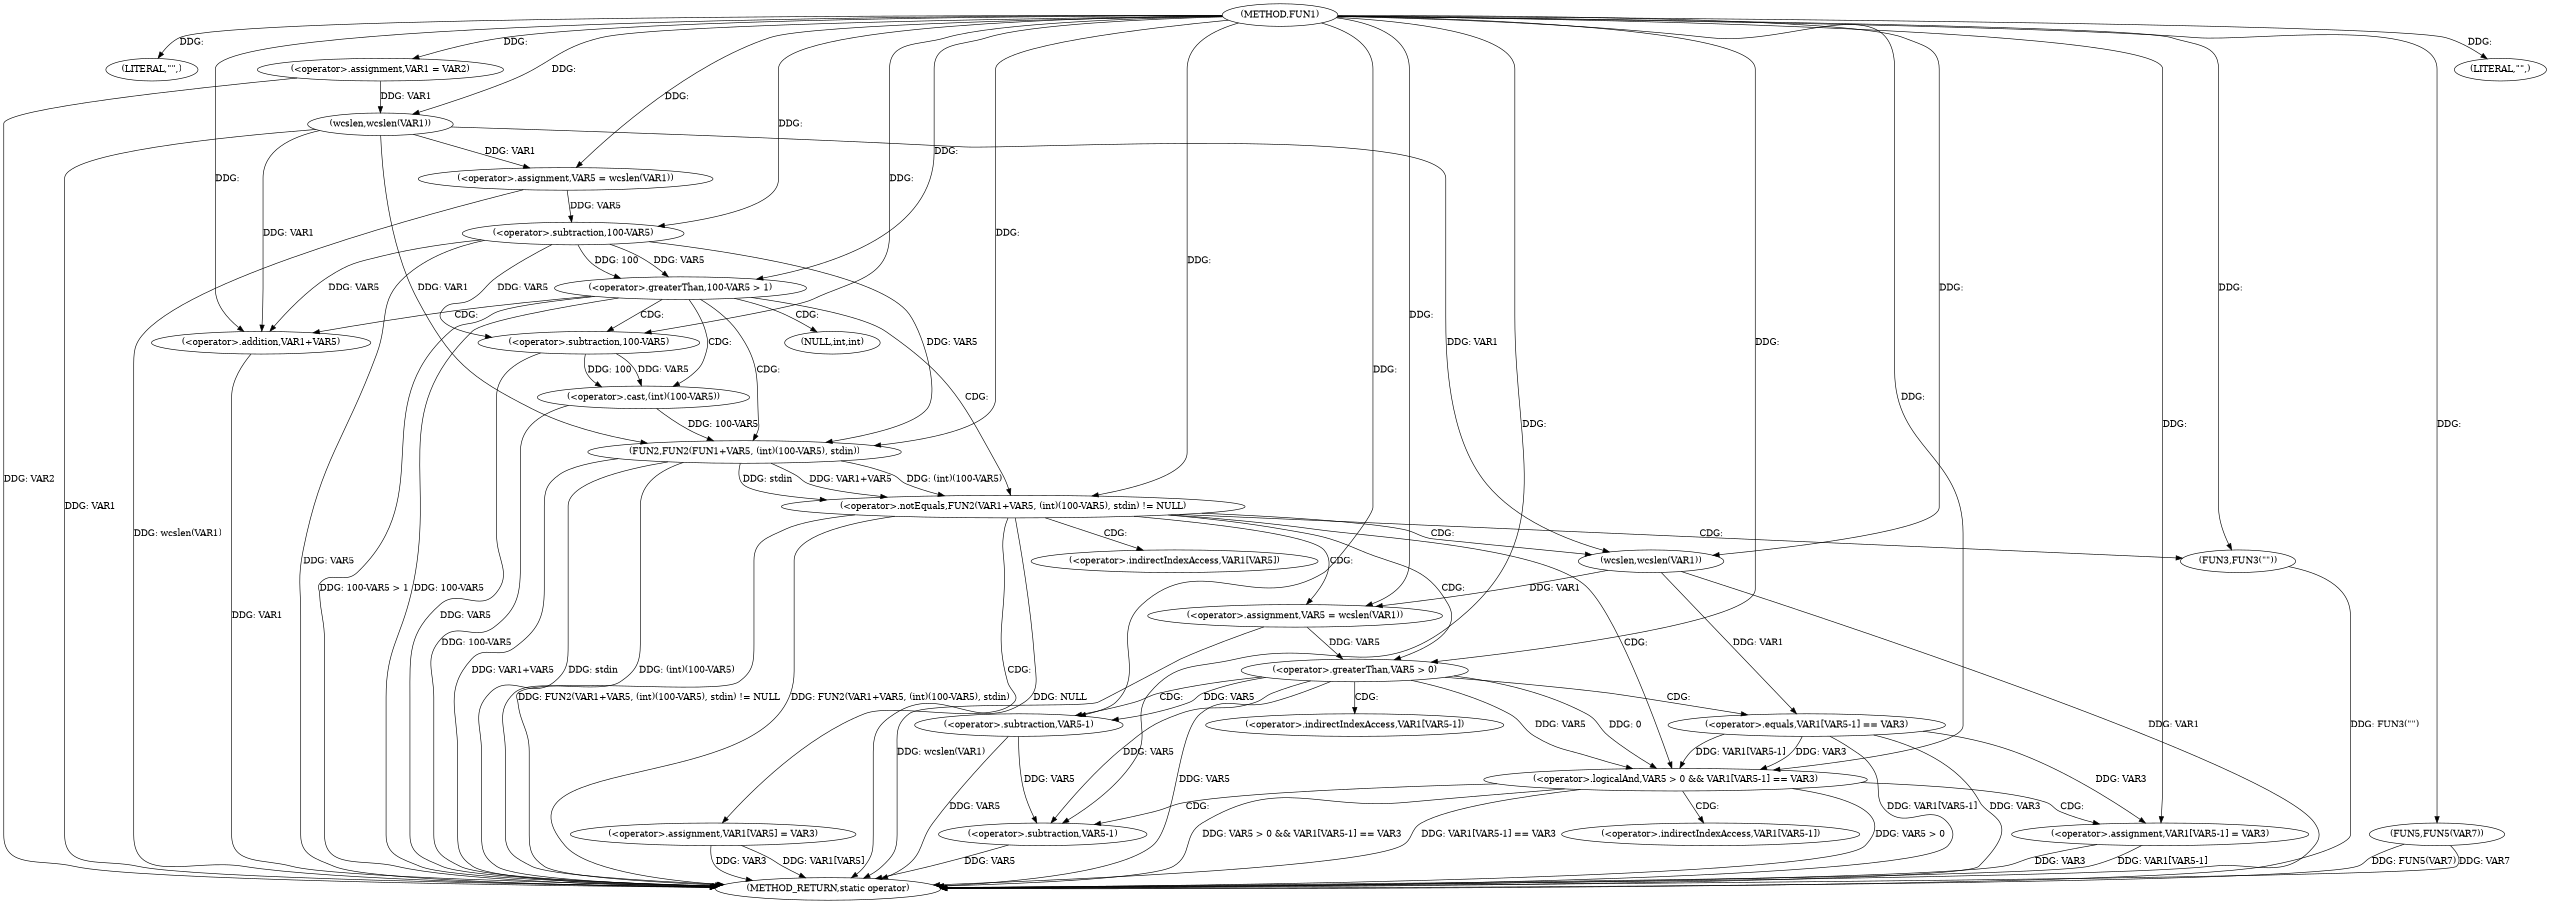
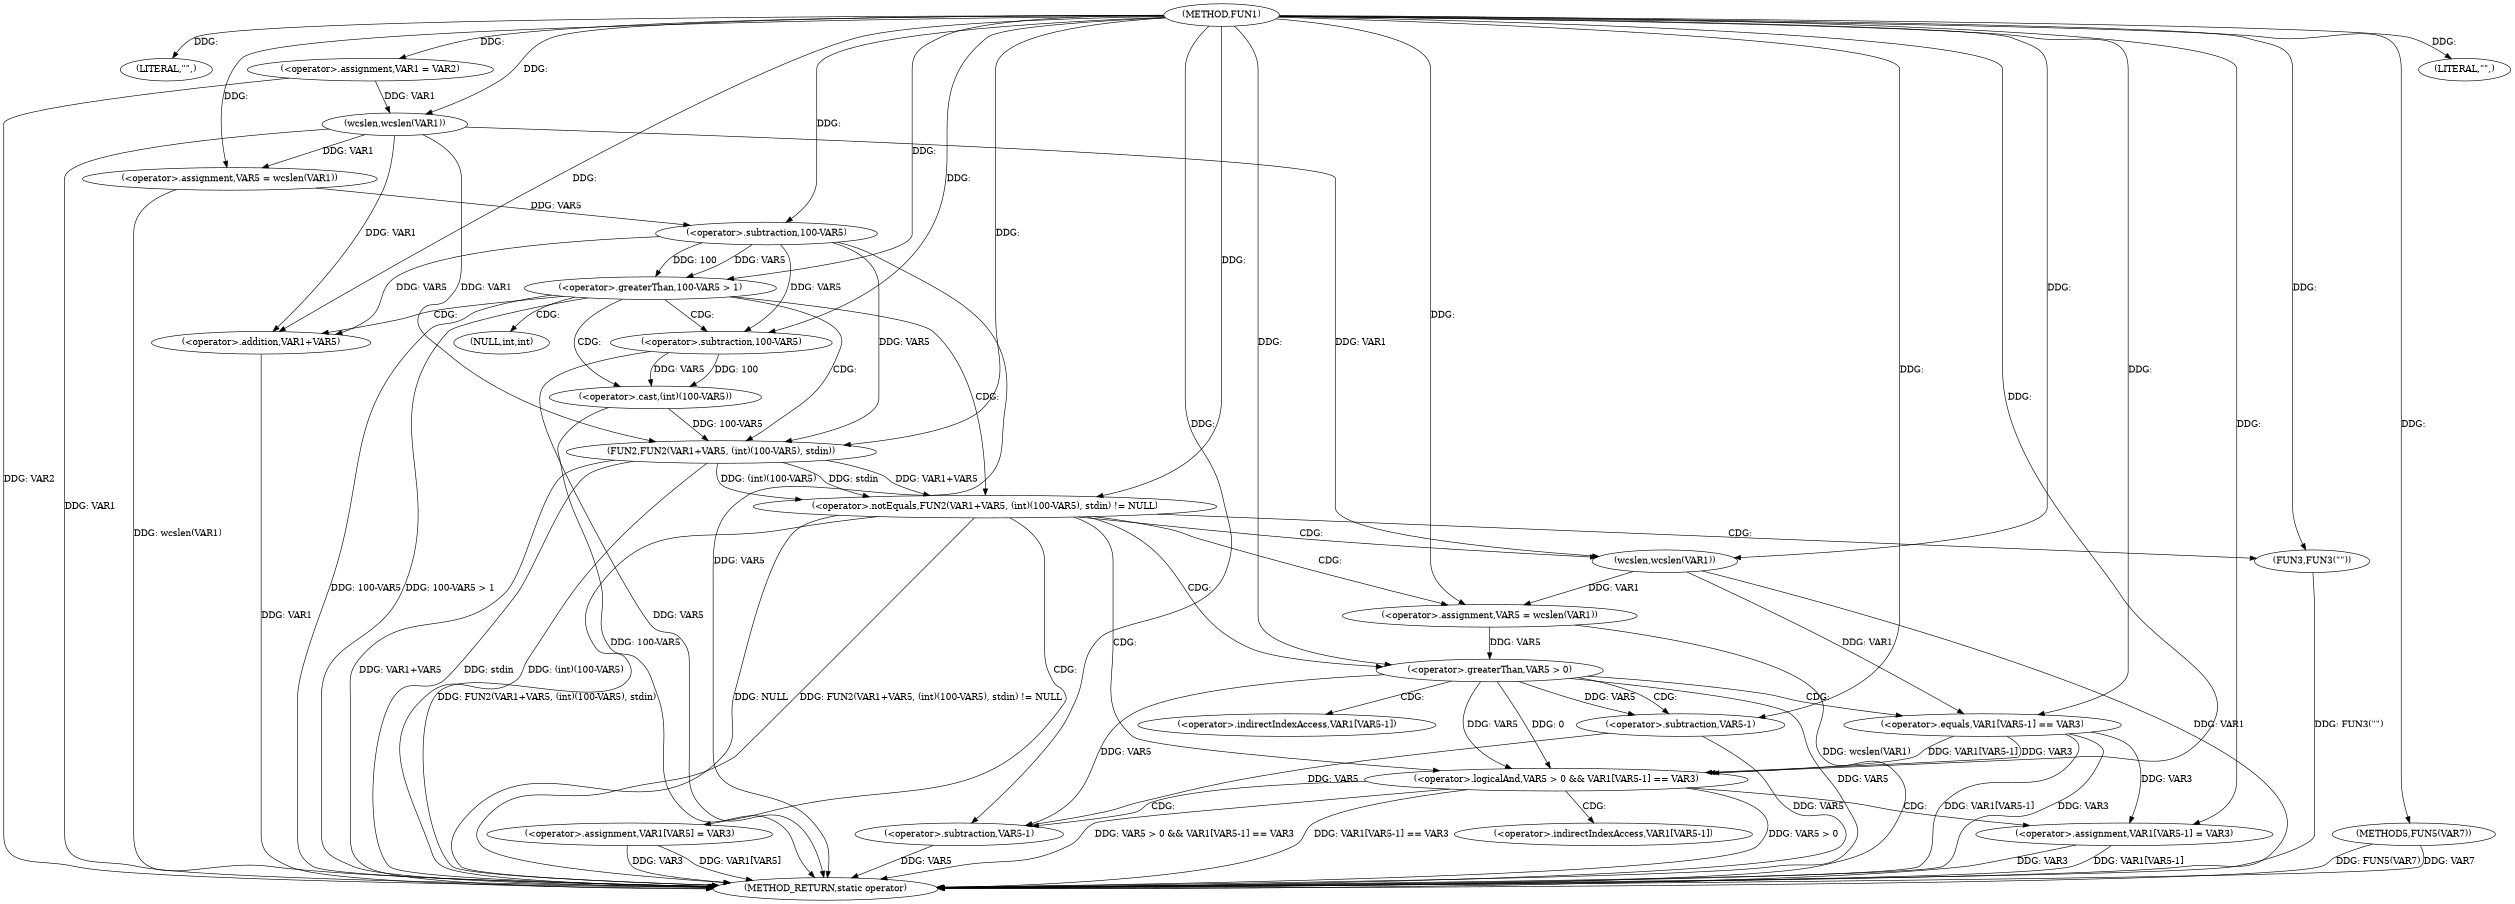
none -> (2127, 64)
(745, 452) -> (721, 452)
(1175, 561) -> none
(2437, 834) -> (2414, 834)
